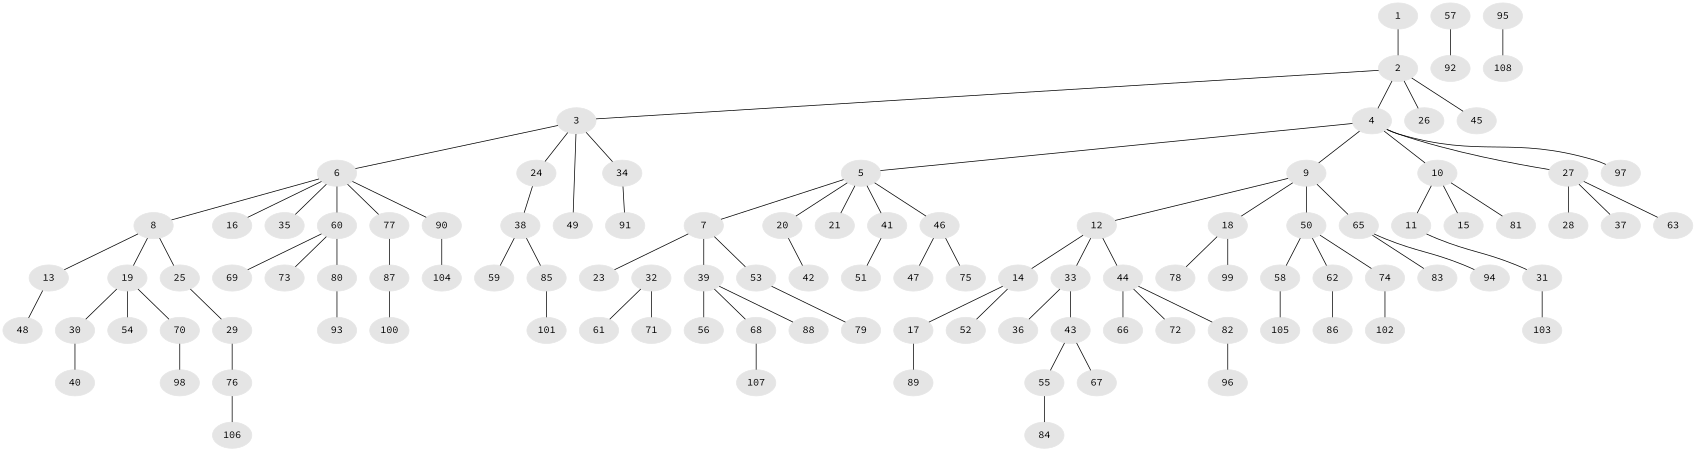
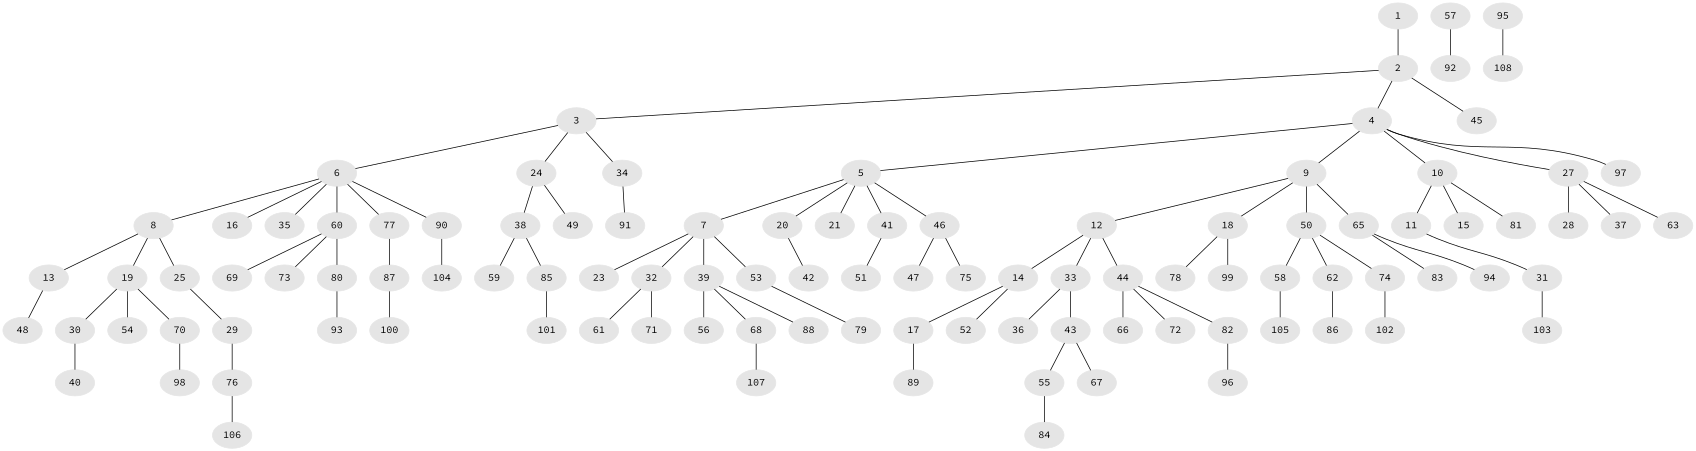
(1424, 121) -> none
(575, 173) -> (555, 199)
none -> (678, 252)
